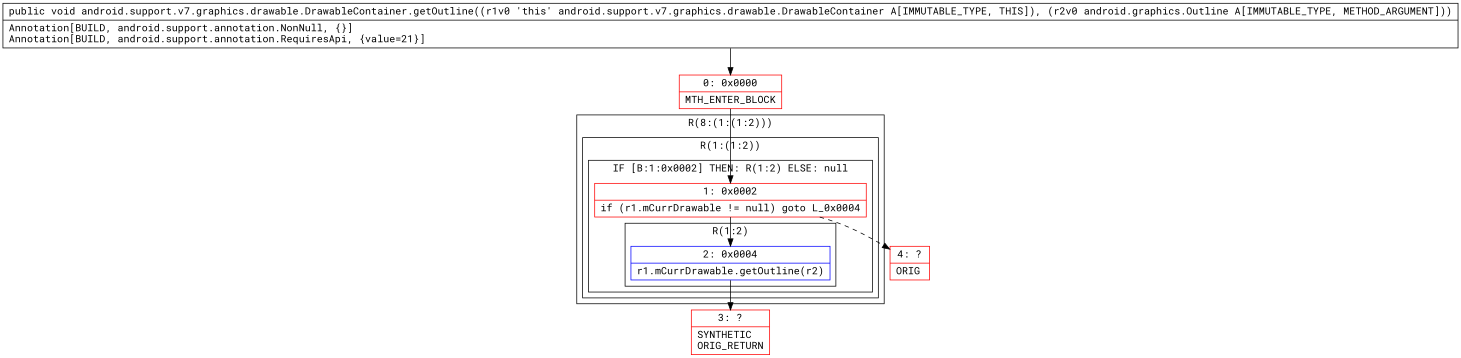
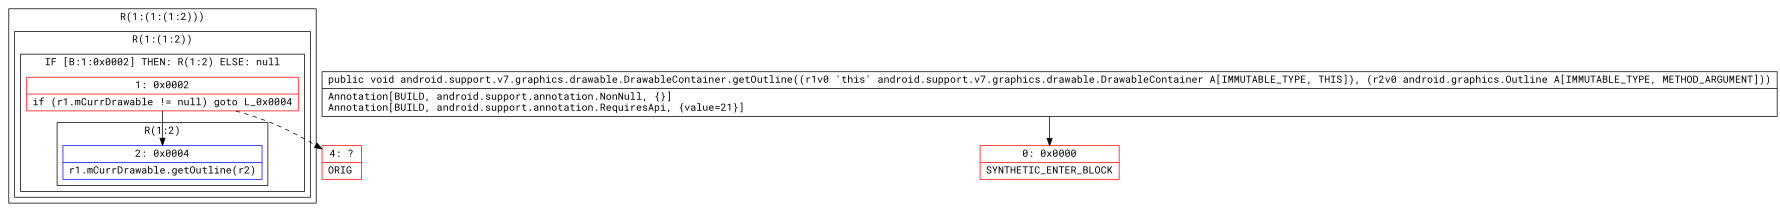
(730, 100) -> (1050, 171)
(730, 123) -> (162, 17)
(730, 142) -> none
(730, 332) -> none
